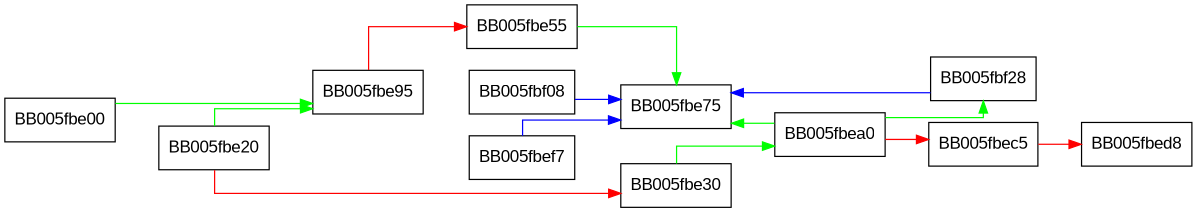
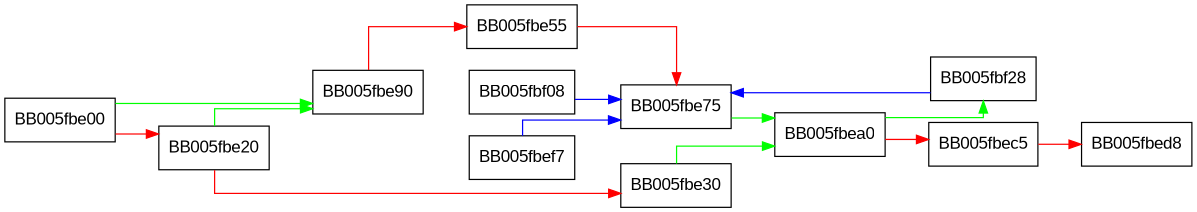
(650, 27) -> (650, 27)
(368, 92) -> (368, 92)
(759, 123) -> (747, 118)
none -> (131, 134)
